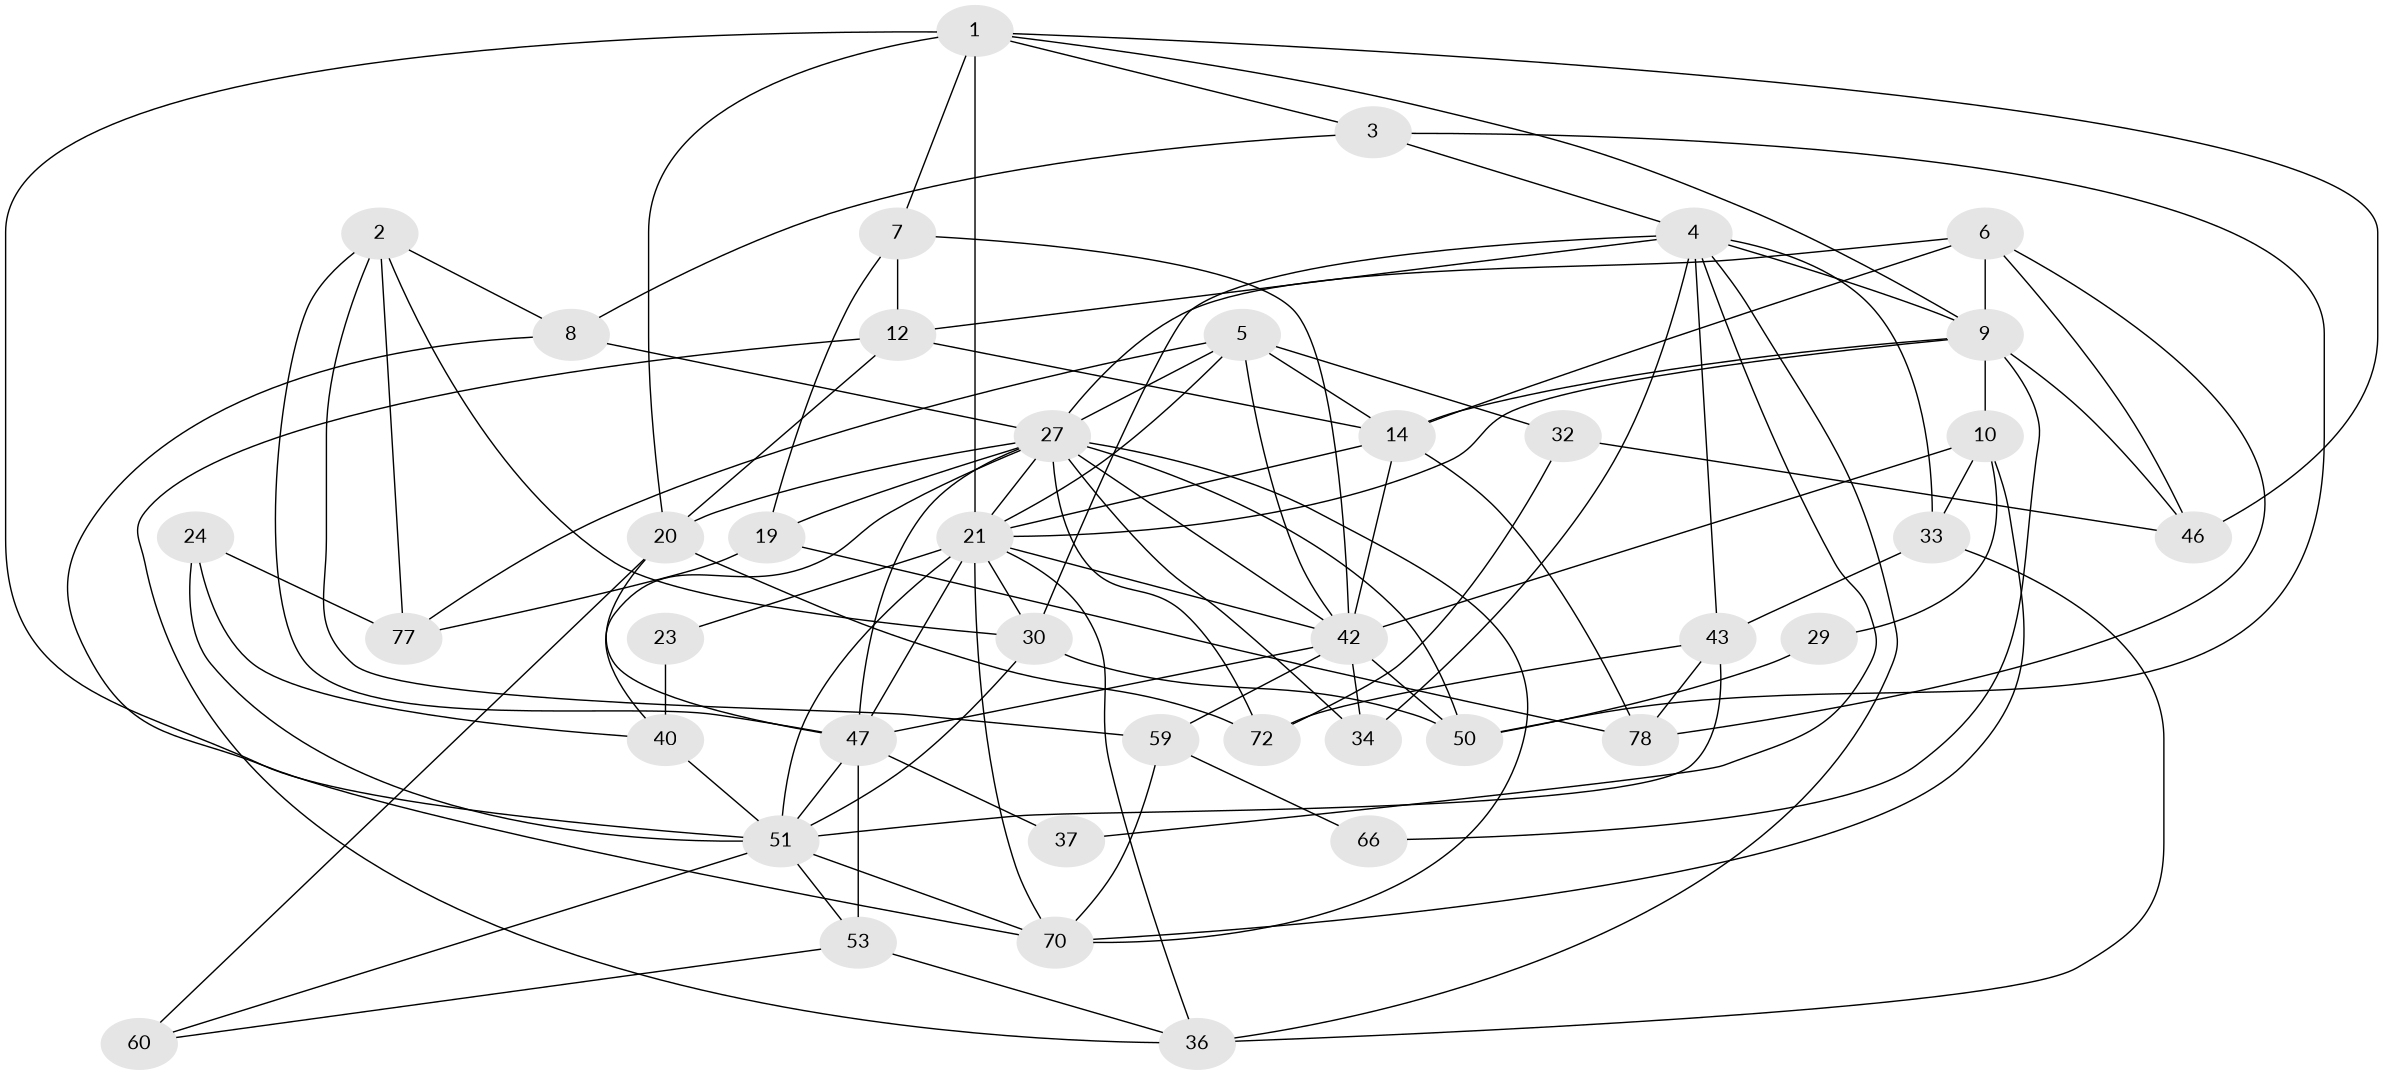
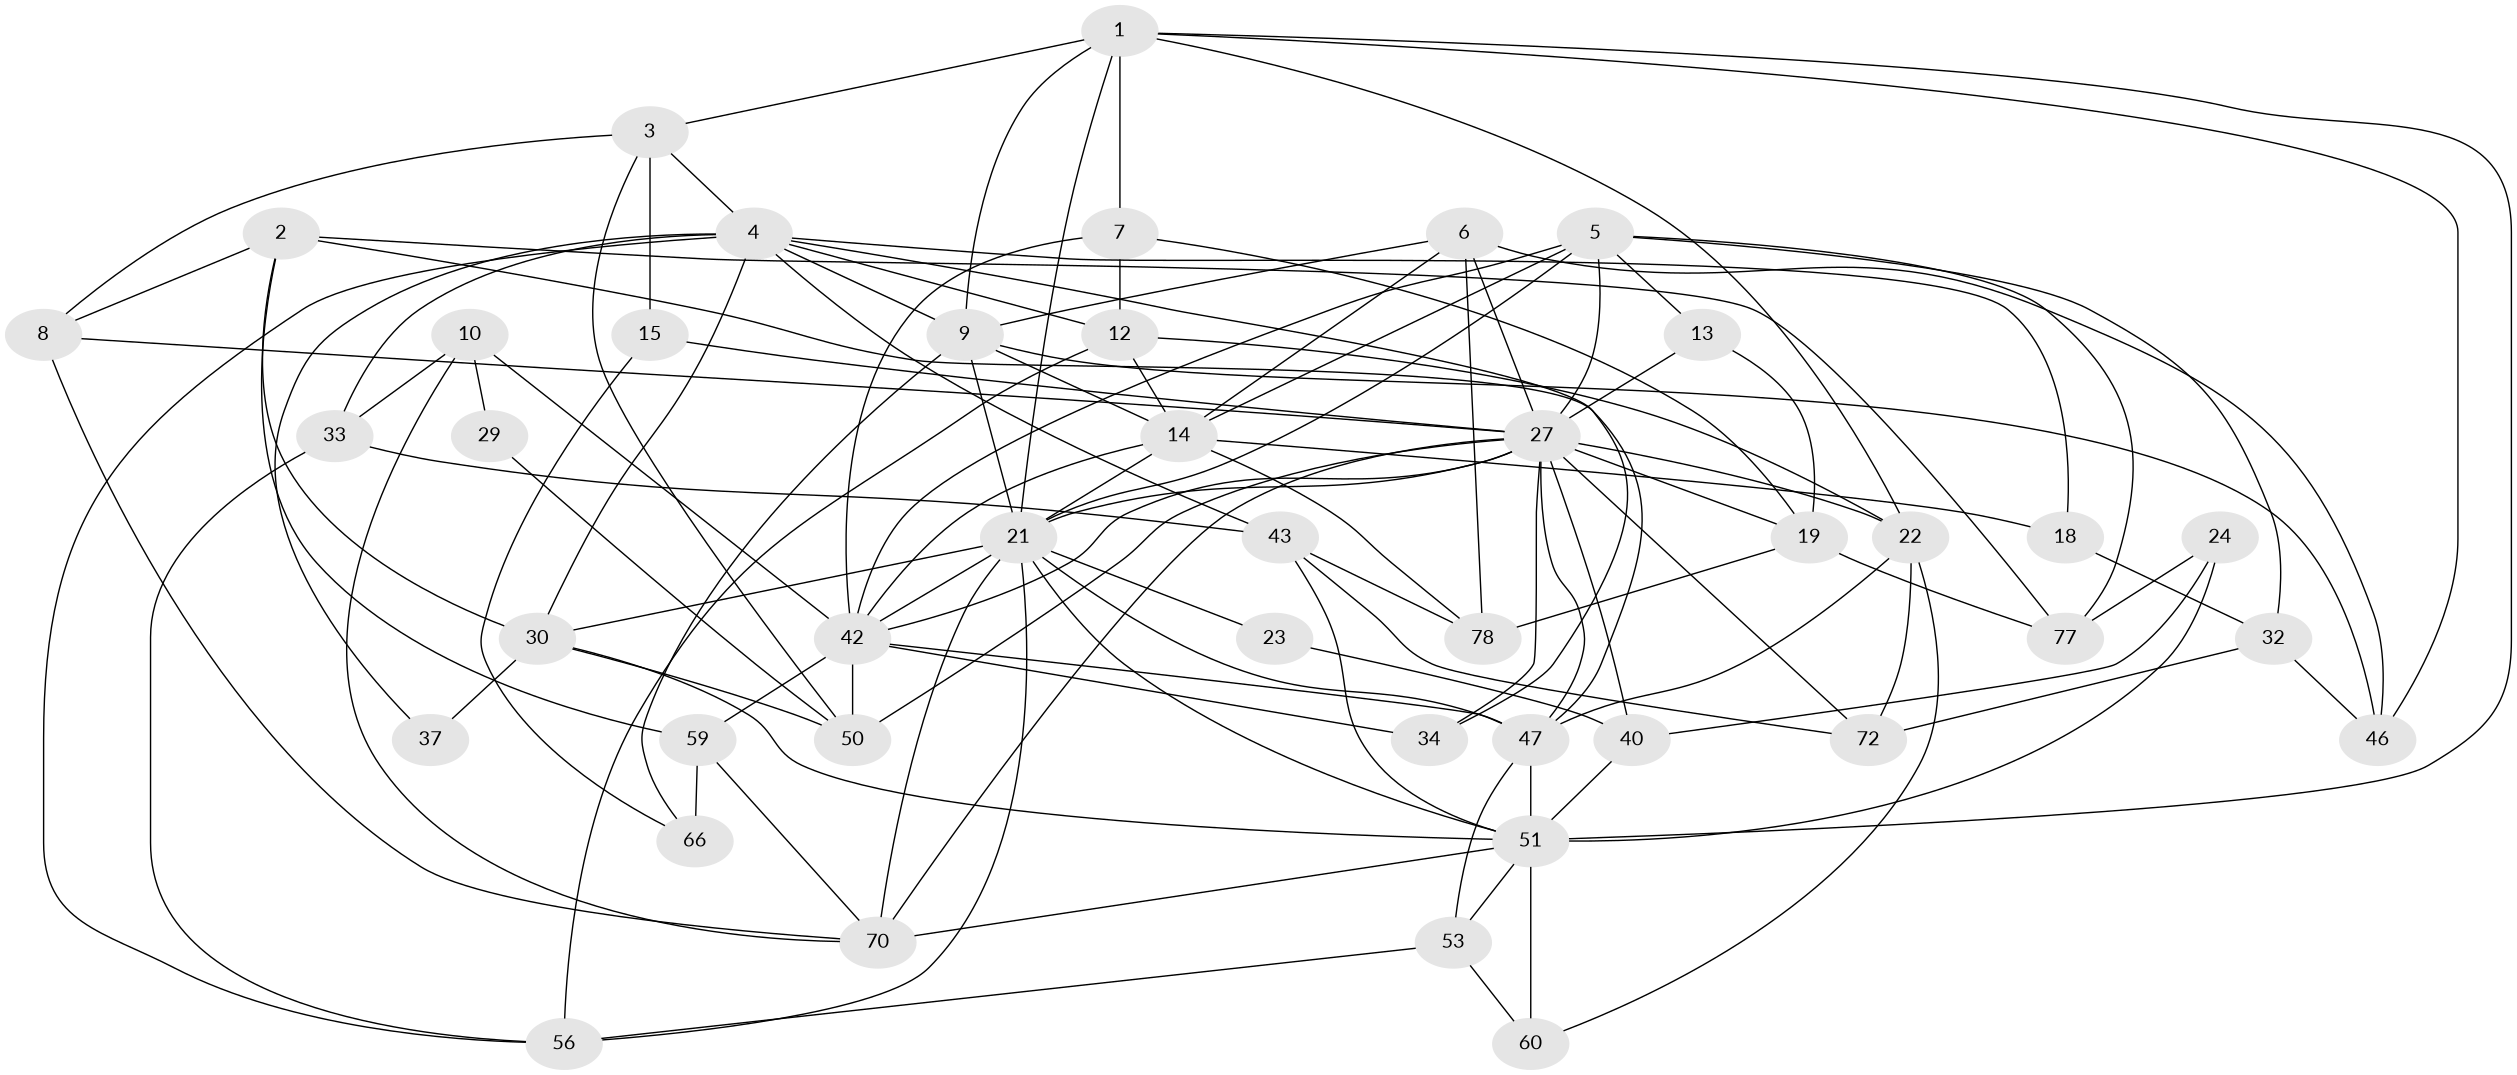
none -> (650, 335)
none -> (1702, 335)
(1985, 386) -> none
(665, 537) -> (1911, 537)
none -> (2065, 537)
(962, 791) -> (484, 689)
(1197, 1044) -> (564, 1044)
